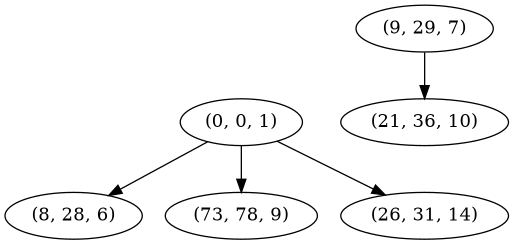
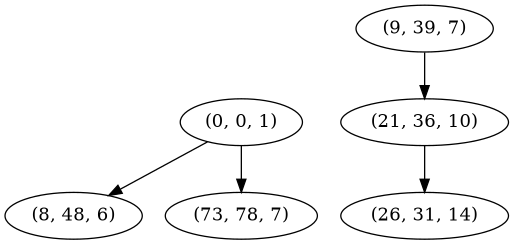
(425, 29) -> (425, 29)
(325, 165) -> (425, 163)
(74, 216) -> (74, 216)
(241, 216) -> (241, 216)
